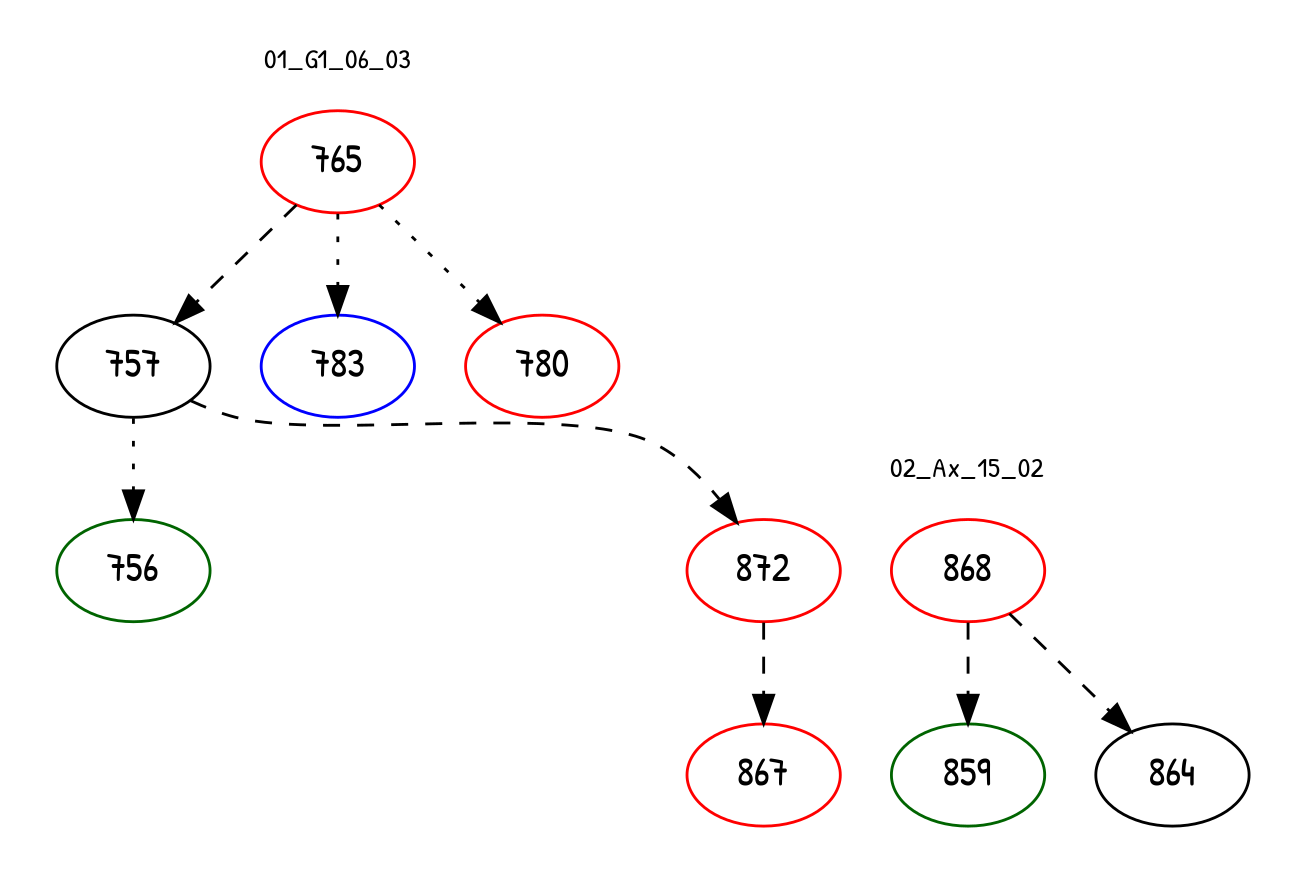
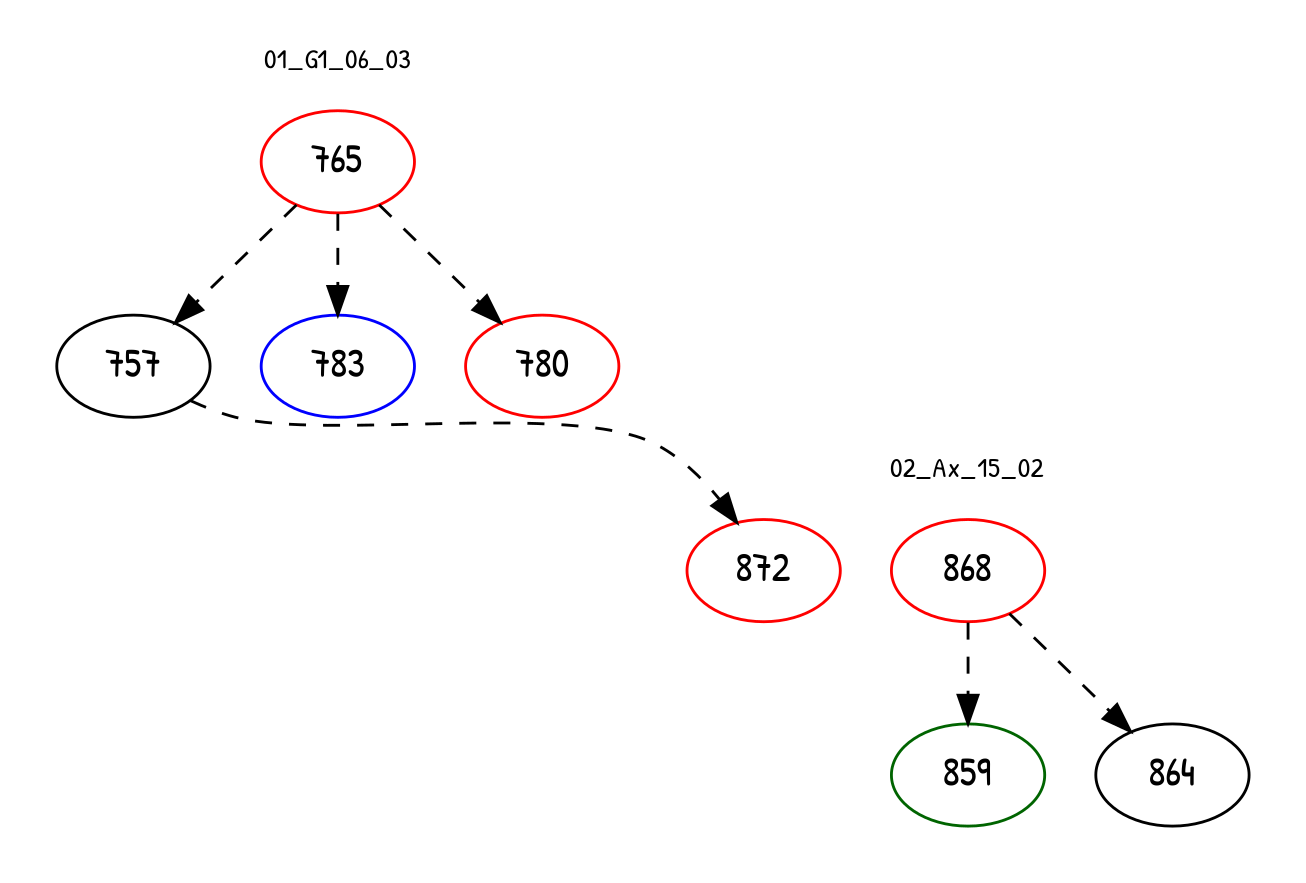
(338, 250) -> (338, 250)
(430, 254) -> (430, 254)
(133, 571) -> none
(764, 775) -> none
